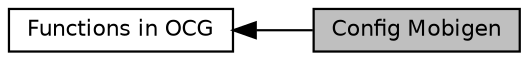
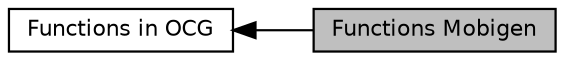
(417, 30) -> (435, 30)
